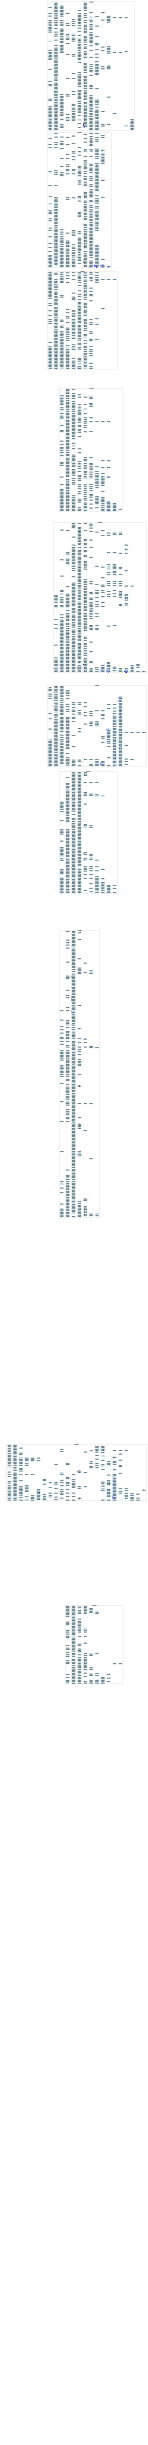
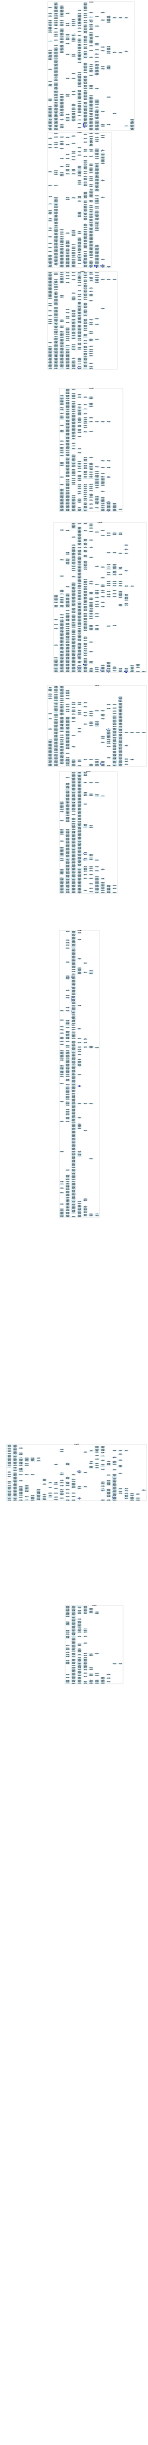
(56, 336) -> none
